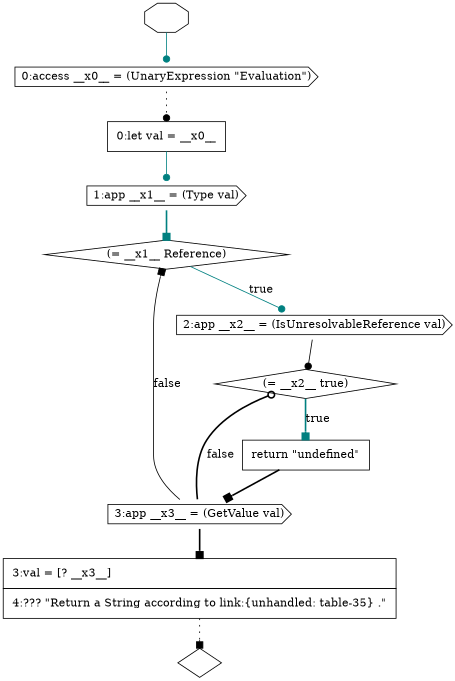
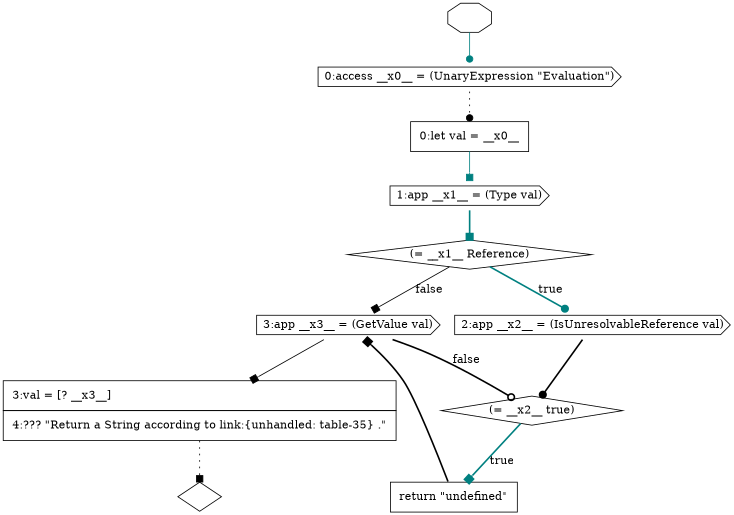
(167, 163) -> (470, 162)
(234, 287) -> (526, 287)
(310, 351) -> (564, 366)
(154, 392) -> (415, 287)
(200, 540) -> (291, 358)
